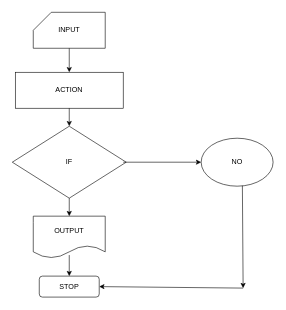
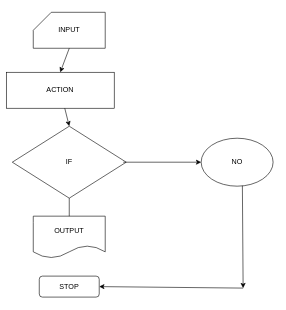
(69, 90) -> (60, 90)
(69, 210) -> (69, 212)
(69, 270) -> none
